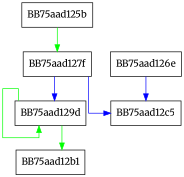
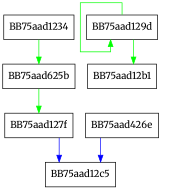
(57, 15) -> (39, 76)
none -> (39, 27)
(146, 64) -> (122, 125)
(55, 85) -> none
